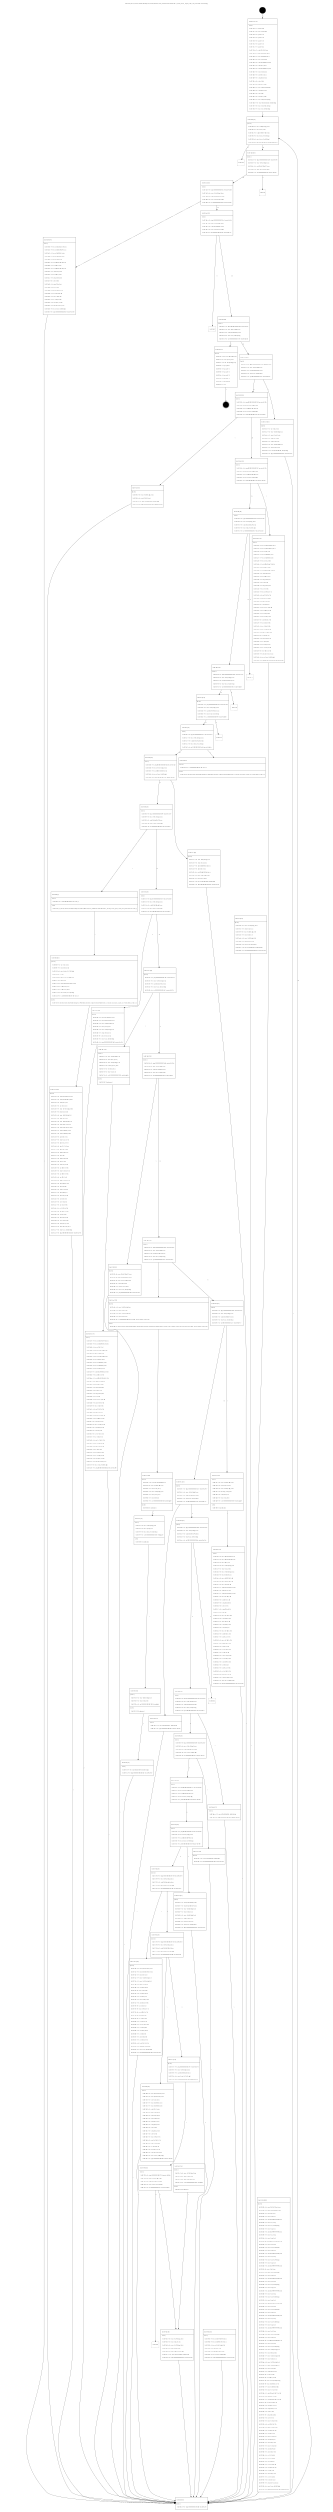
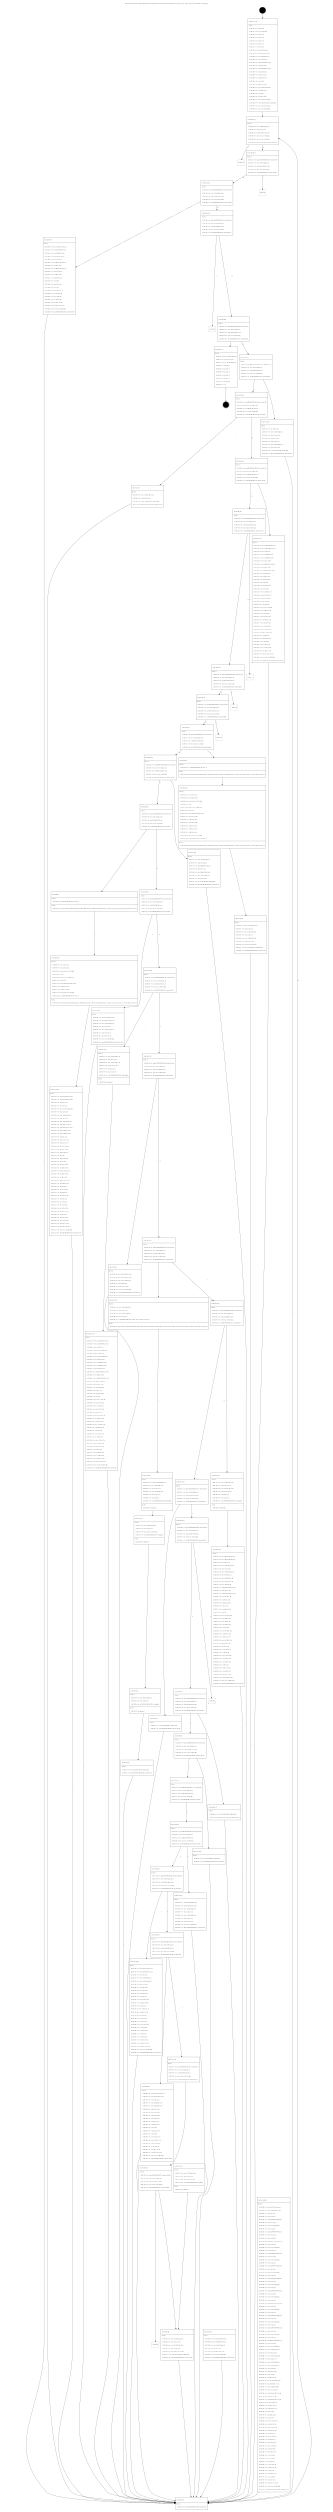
none -> (222, 816)
